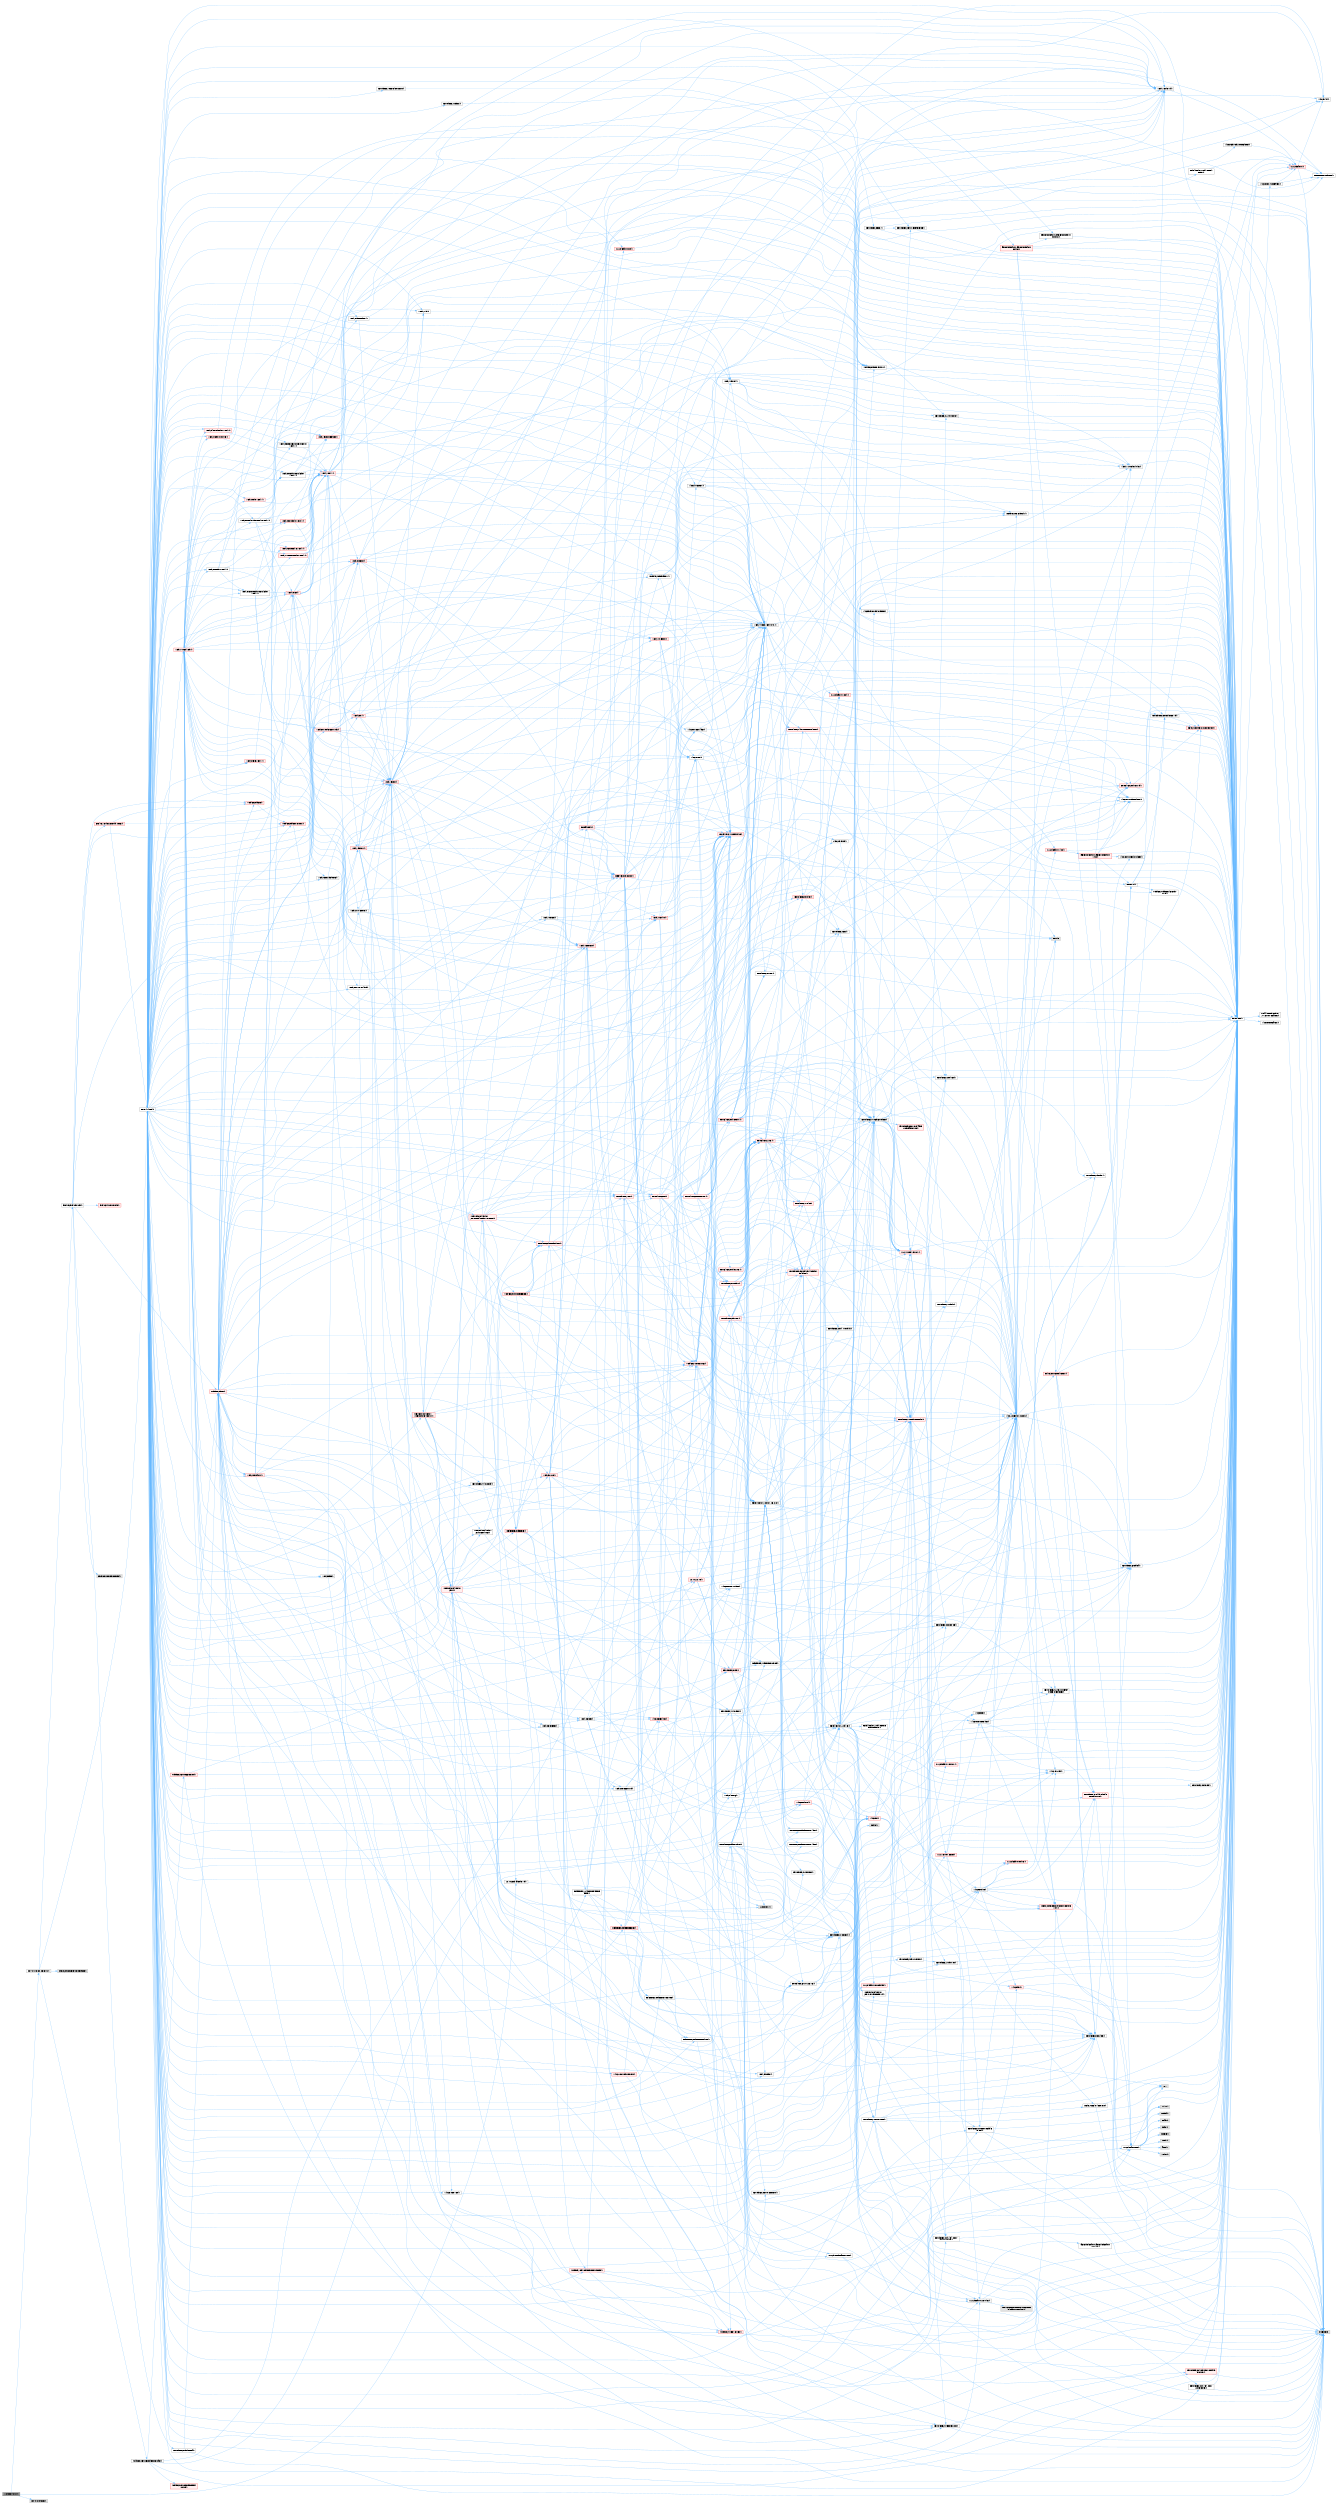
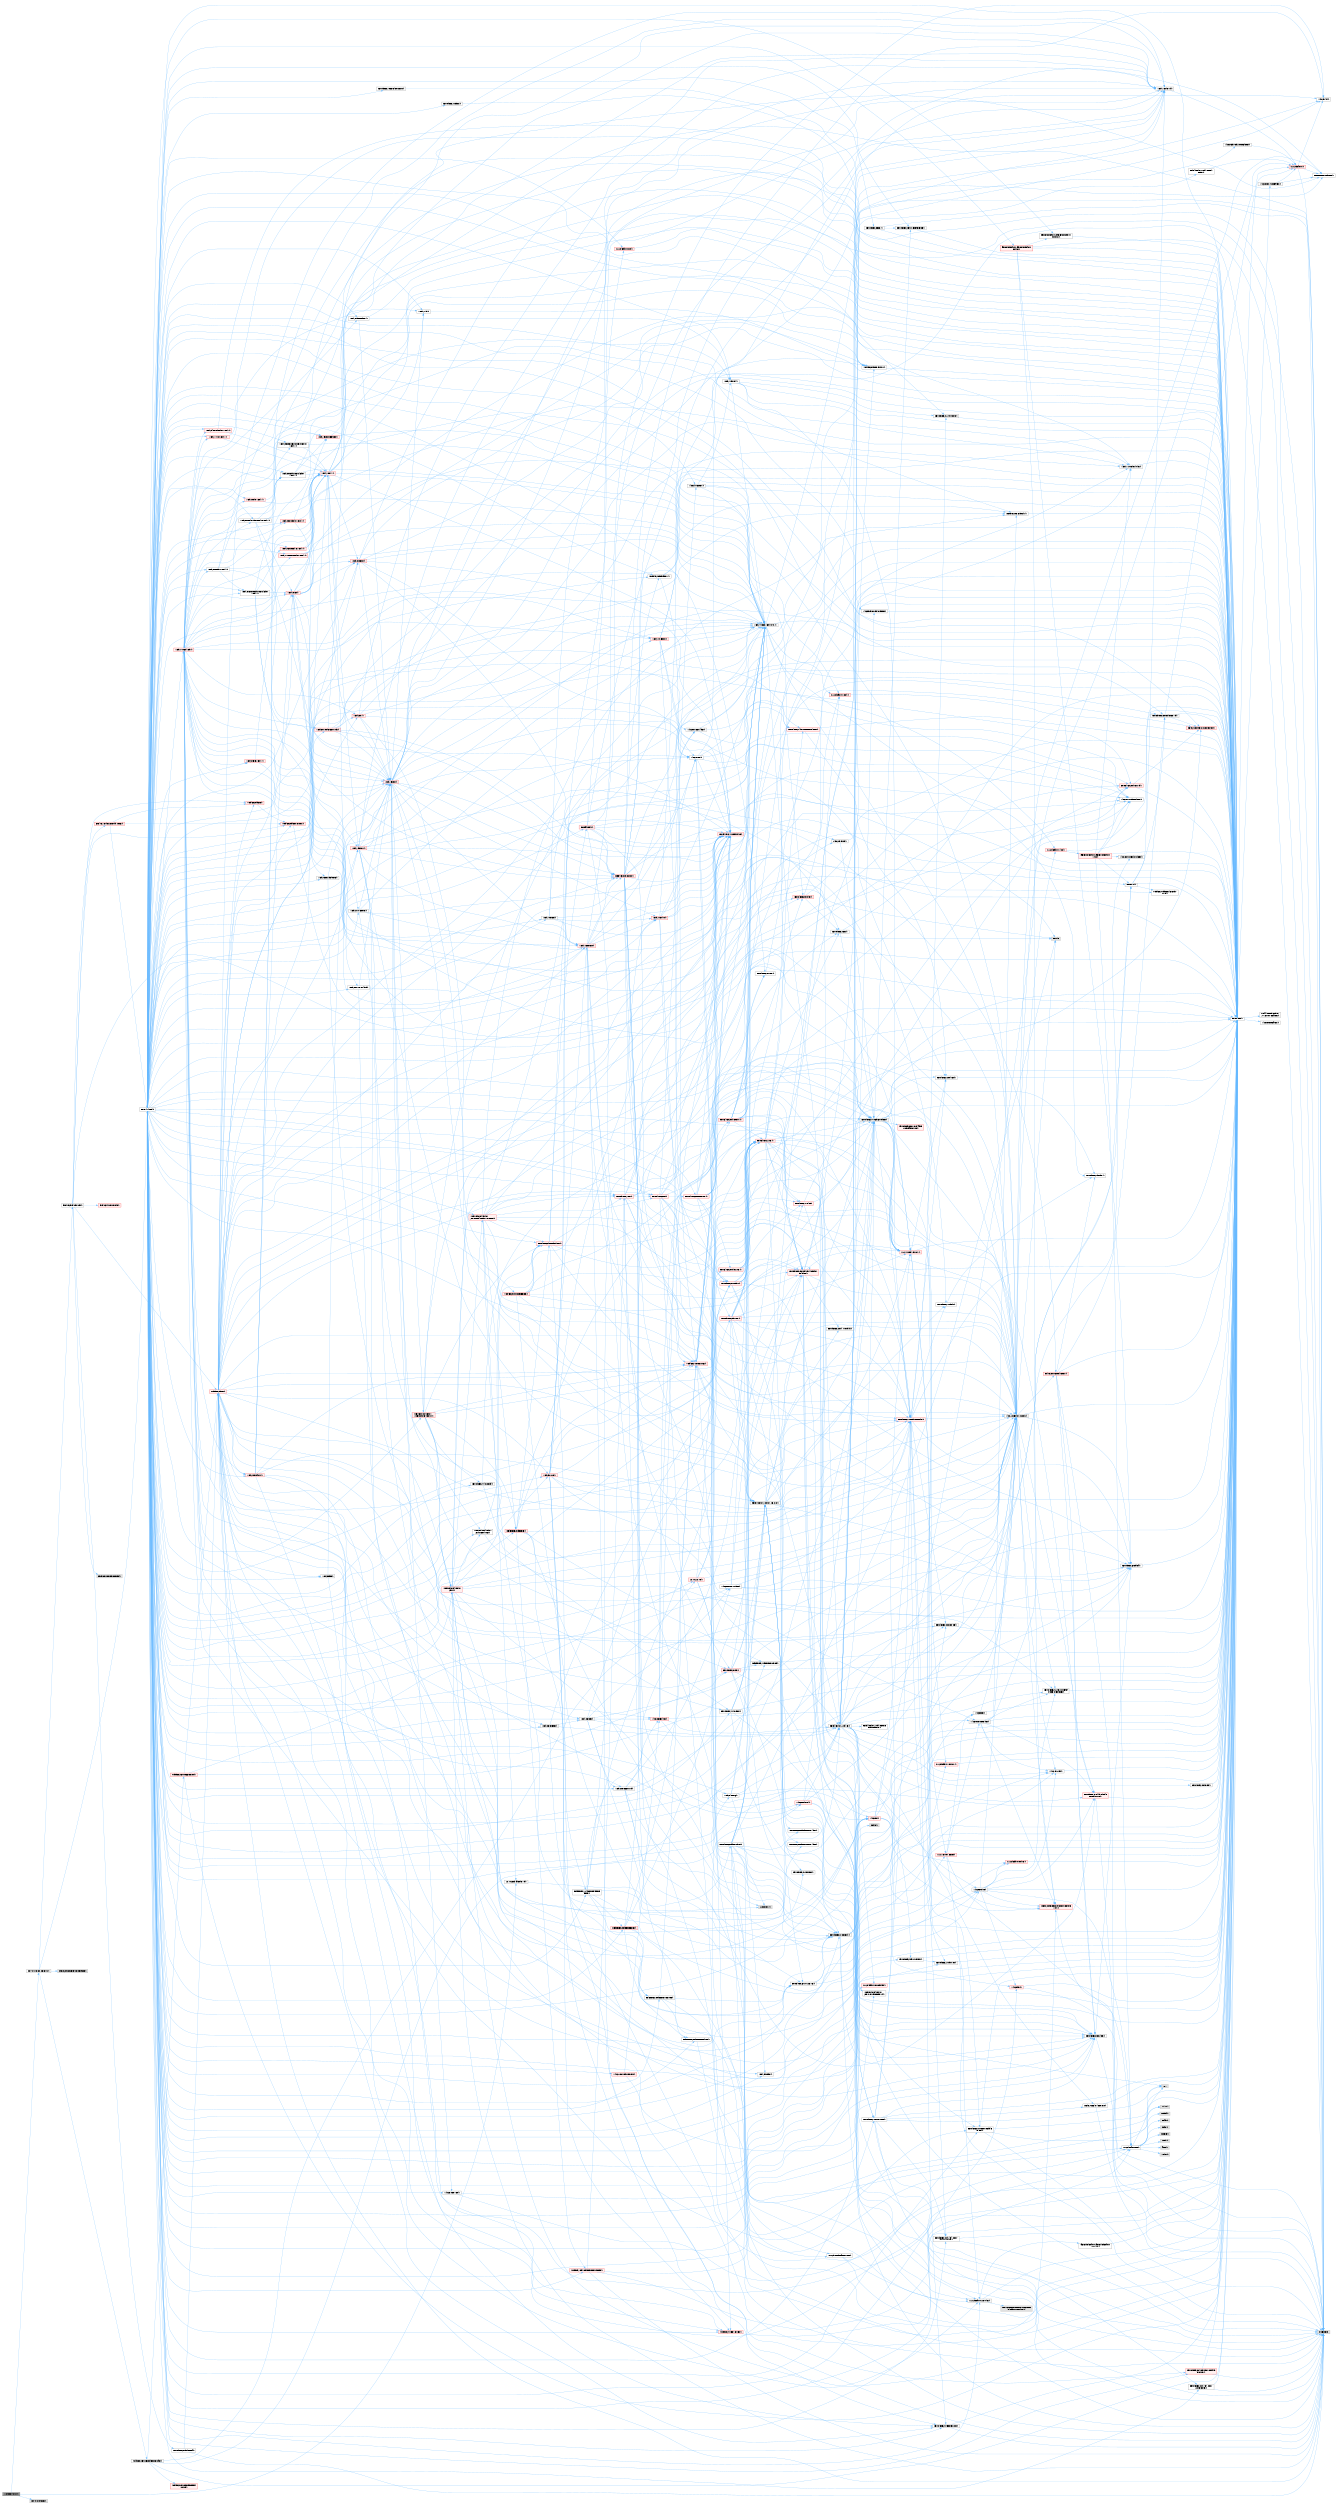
(218, 437) -> (218, 437)
(765, 2193) -> none
none -> (798, 2277)
